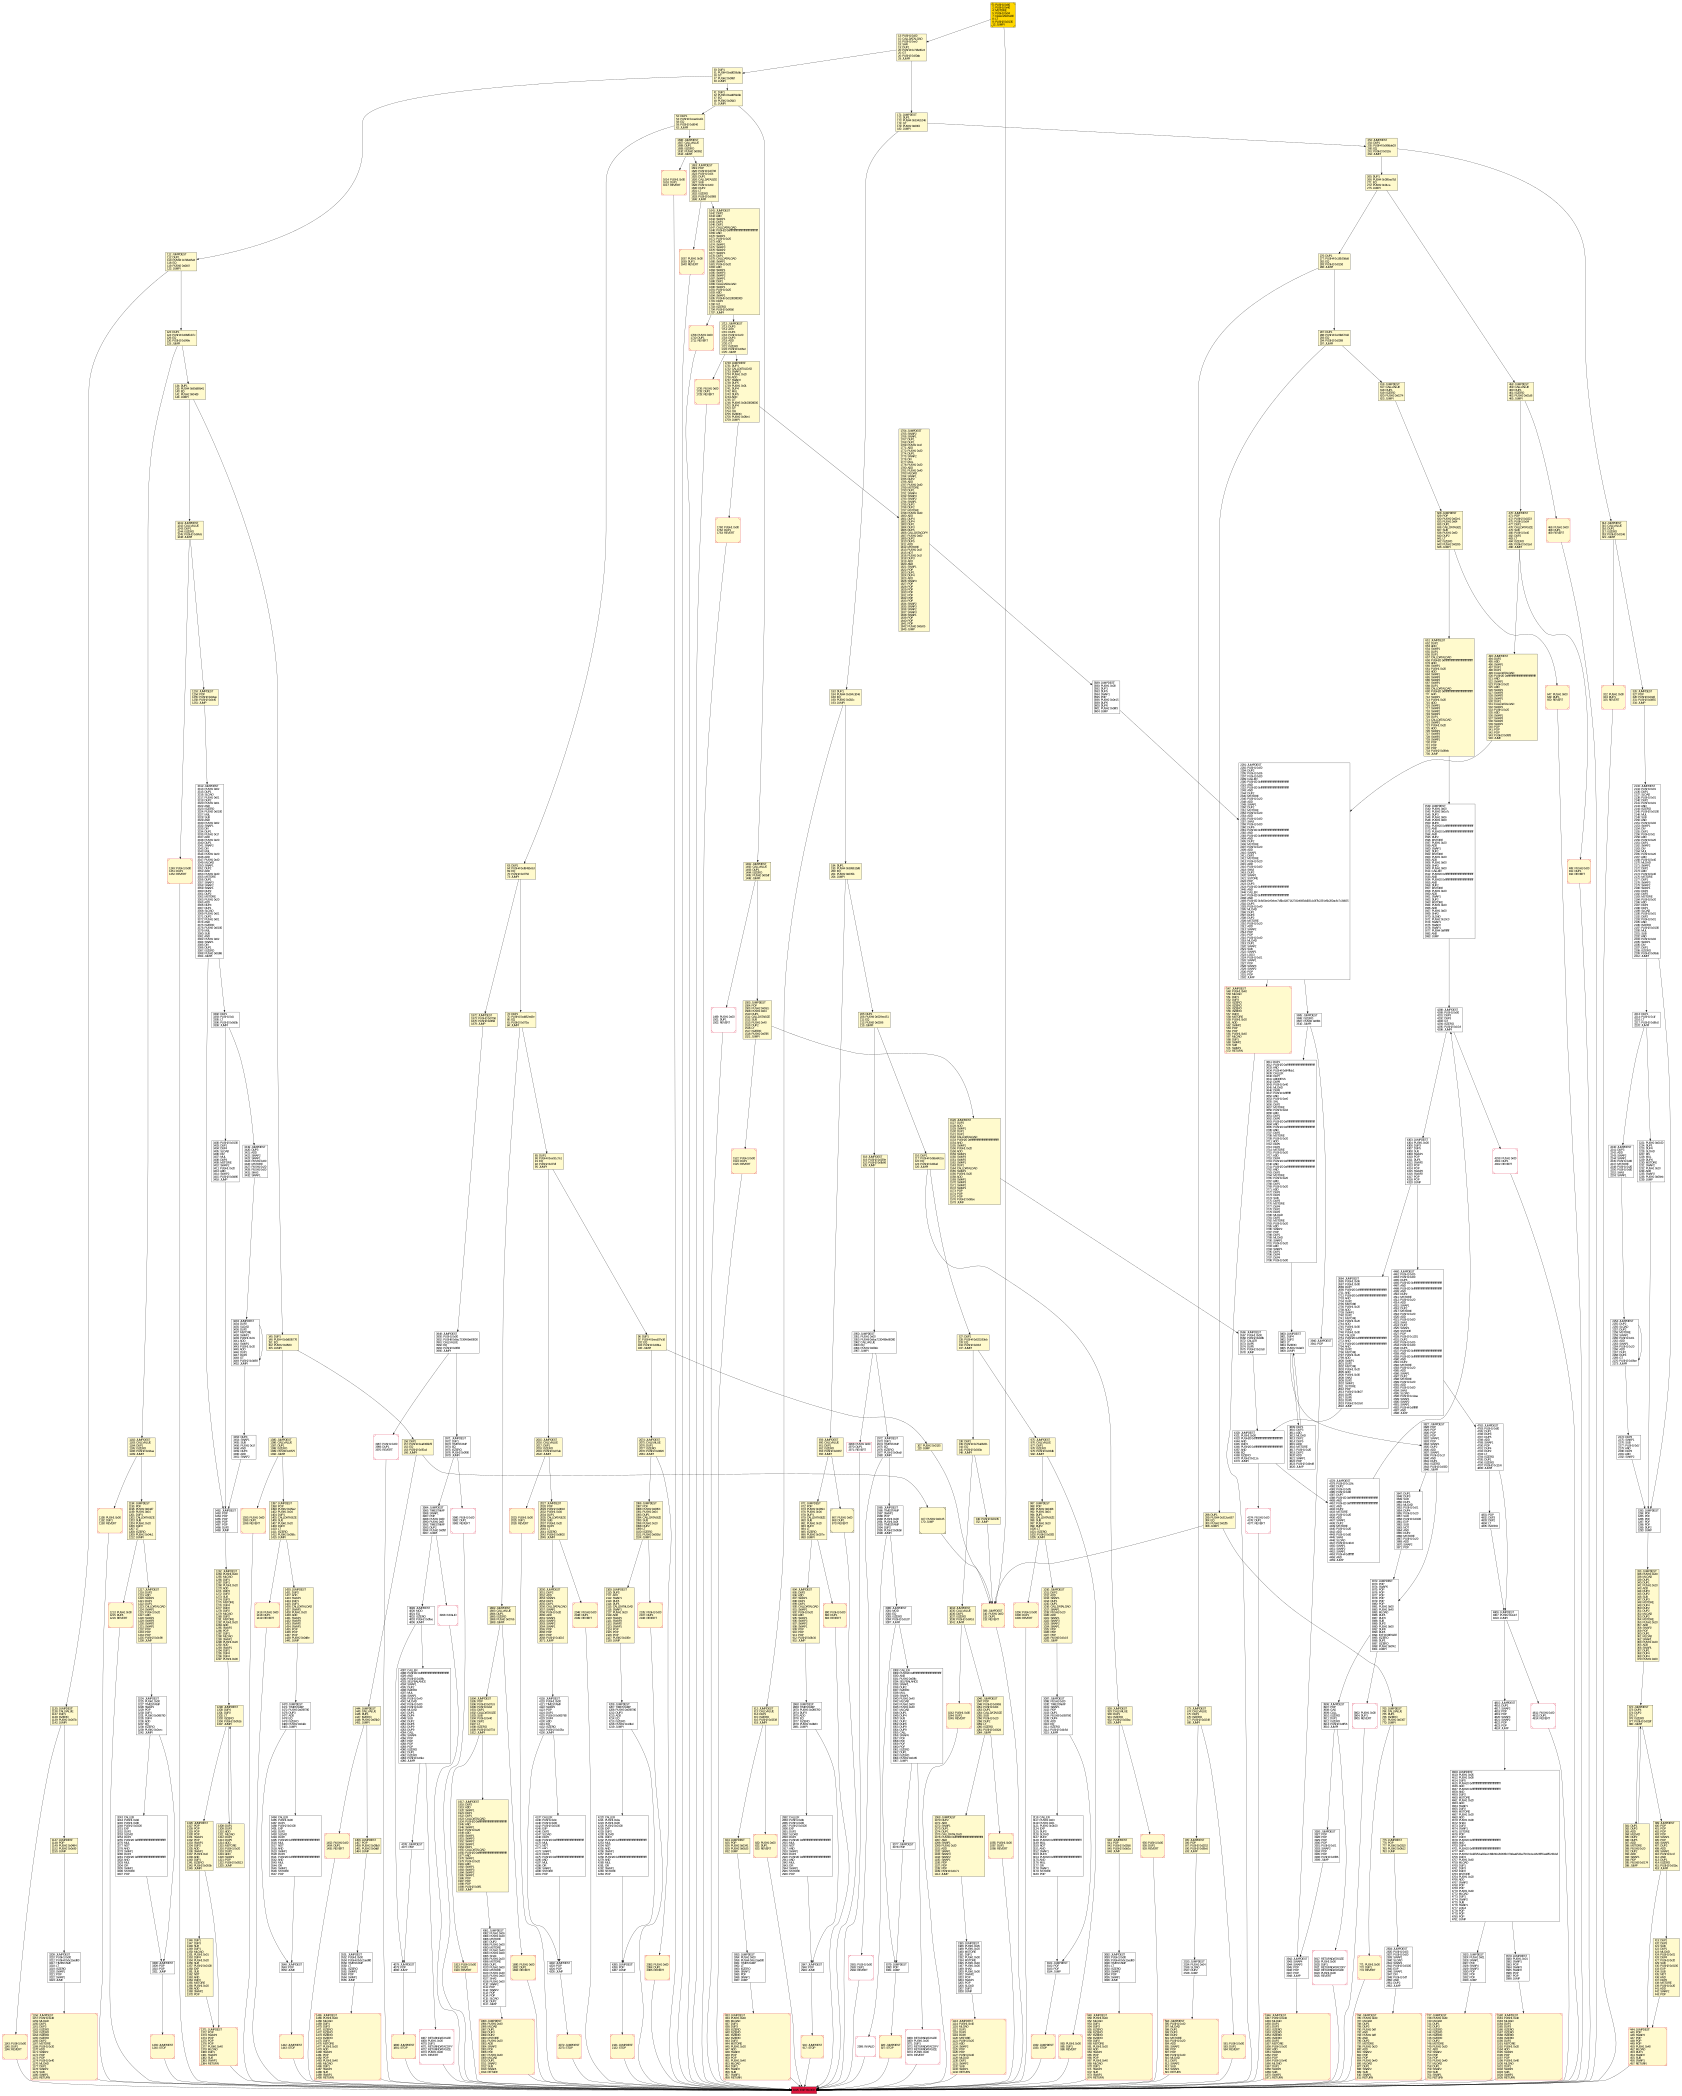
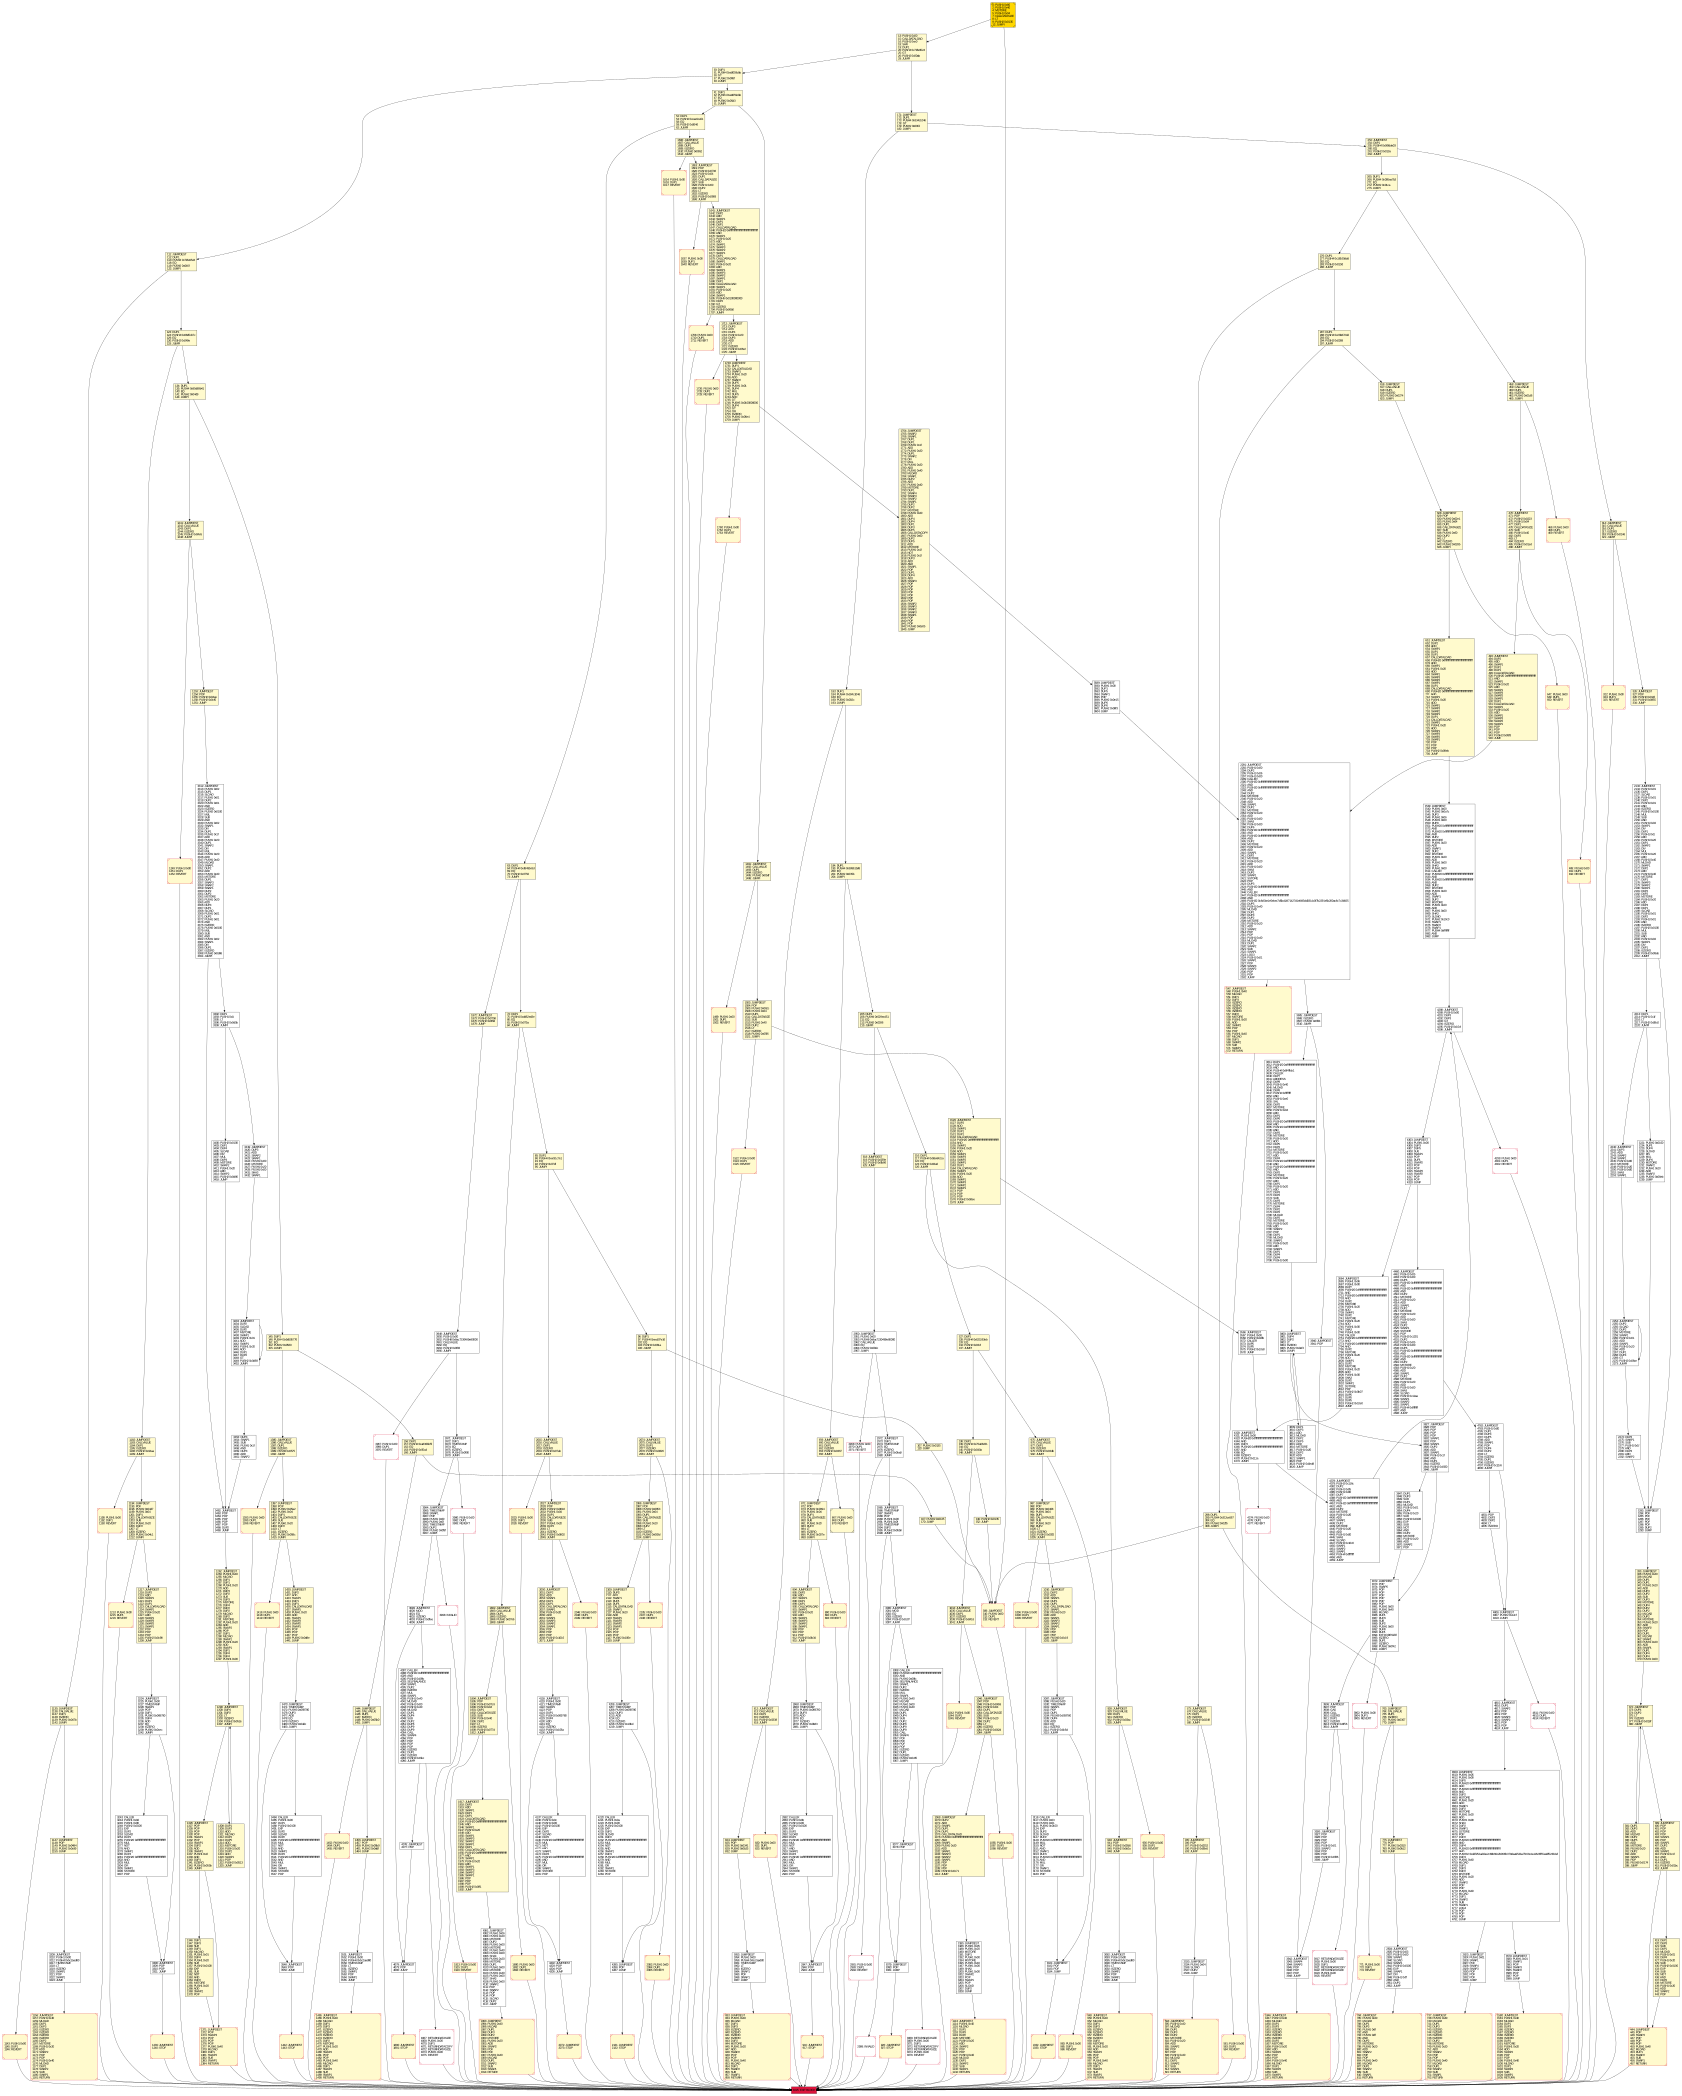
(724, 1020) -> (724, 1020)
(933, 1521) -> (933, 1521)
